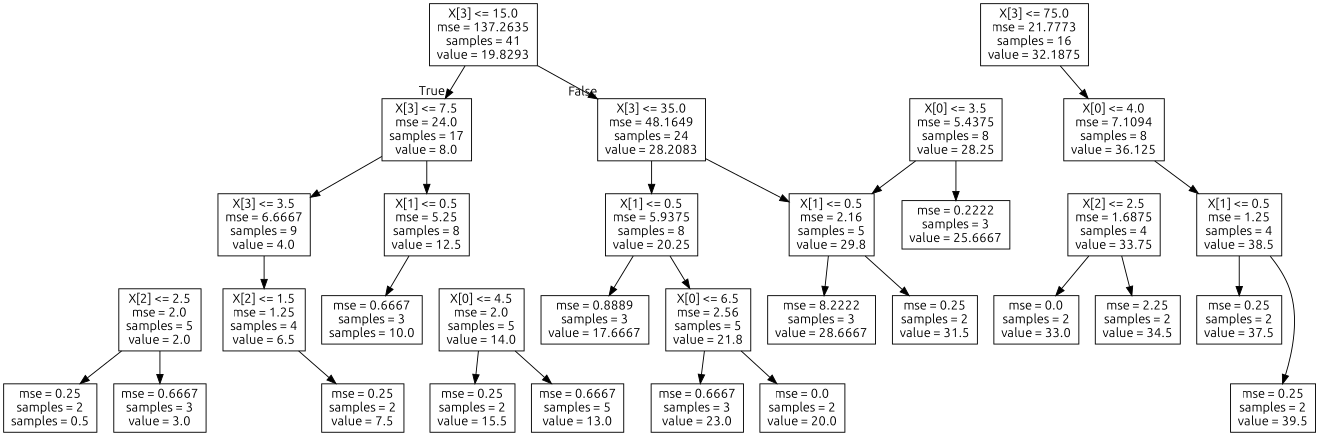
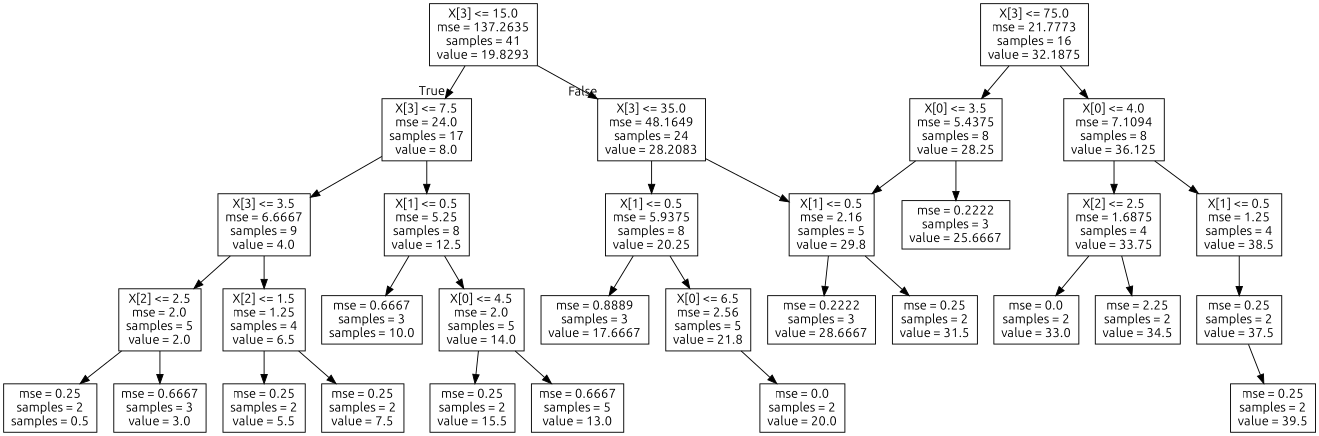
none -> (998, 79)
none -> (1114, 173)
none -> (452, 268)
none -> (216, 269)
(1294, 313) -> (1254, 360)
(822, 320) -> (822, 320)
none -> (264, 408)
(697, 408) -> none
